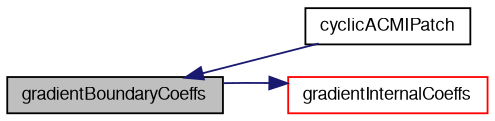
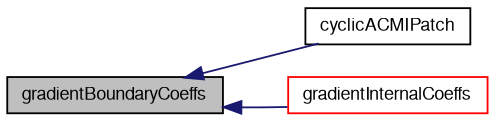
(246, 83) -> (265, 107)
